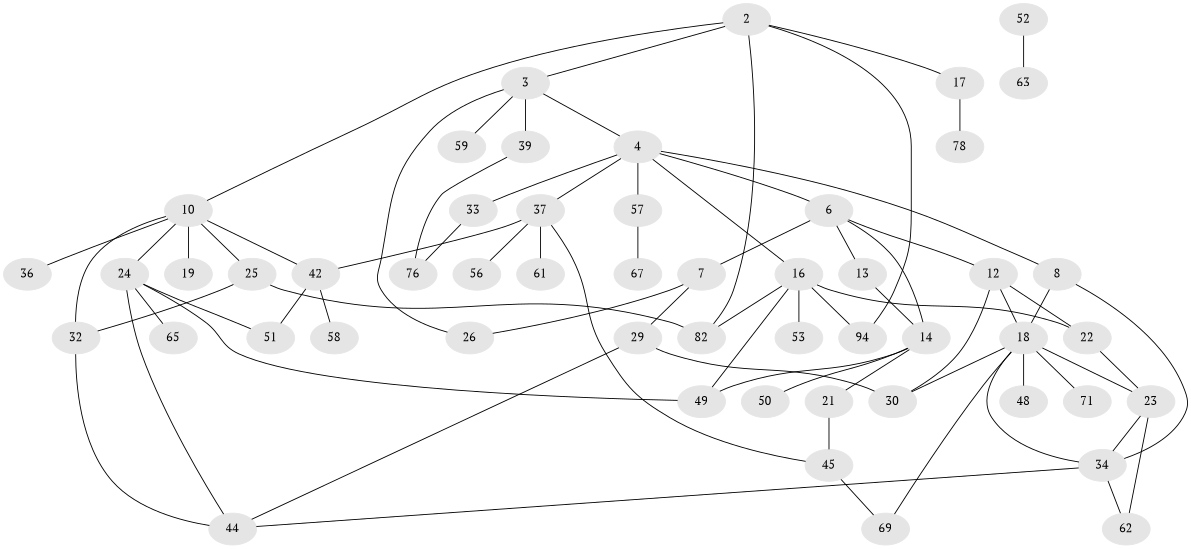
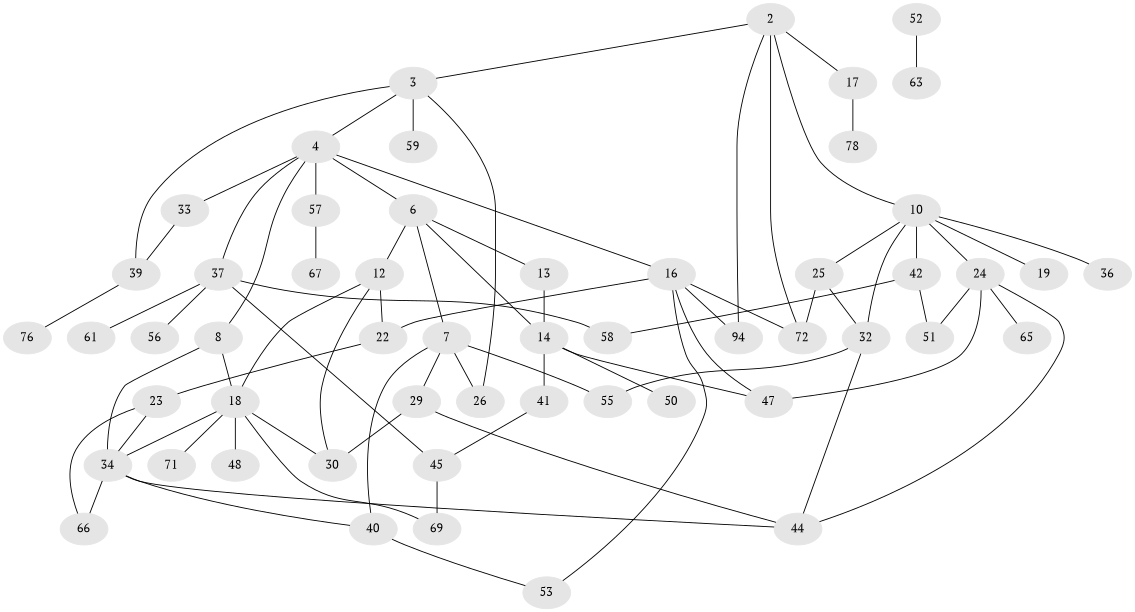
(449, 236) -> (161, 242)
(430, 247) -> (416, 301)
(702, 338) -> (802, 338)
(1087, 370) -> none
none -> (608, 402)
(702, 402) -> (769, 402)
(829, 402) -> (544, 402)
none -> (373, 529)
(1126, 529) -> (84, 529)
